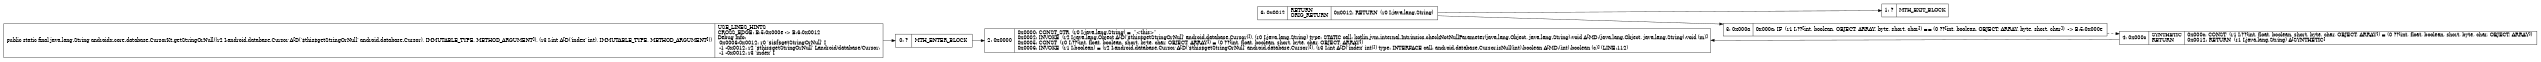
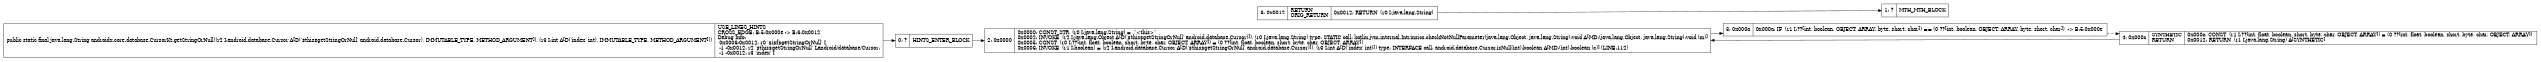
(1922, 10) -> (1922, 10)
(1579, 20) -> (1715, 34)
(941, 40) -> (941, 40)
